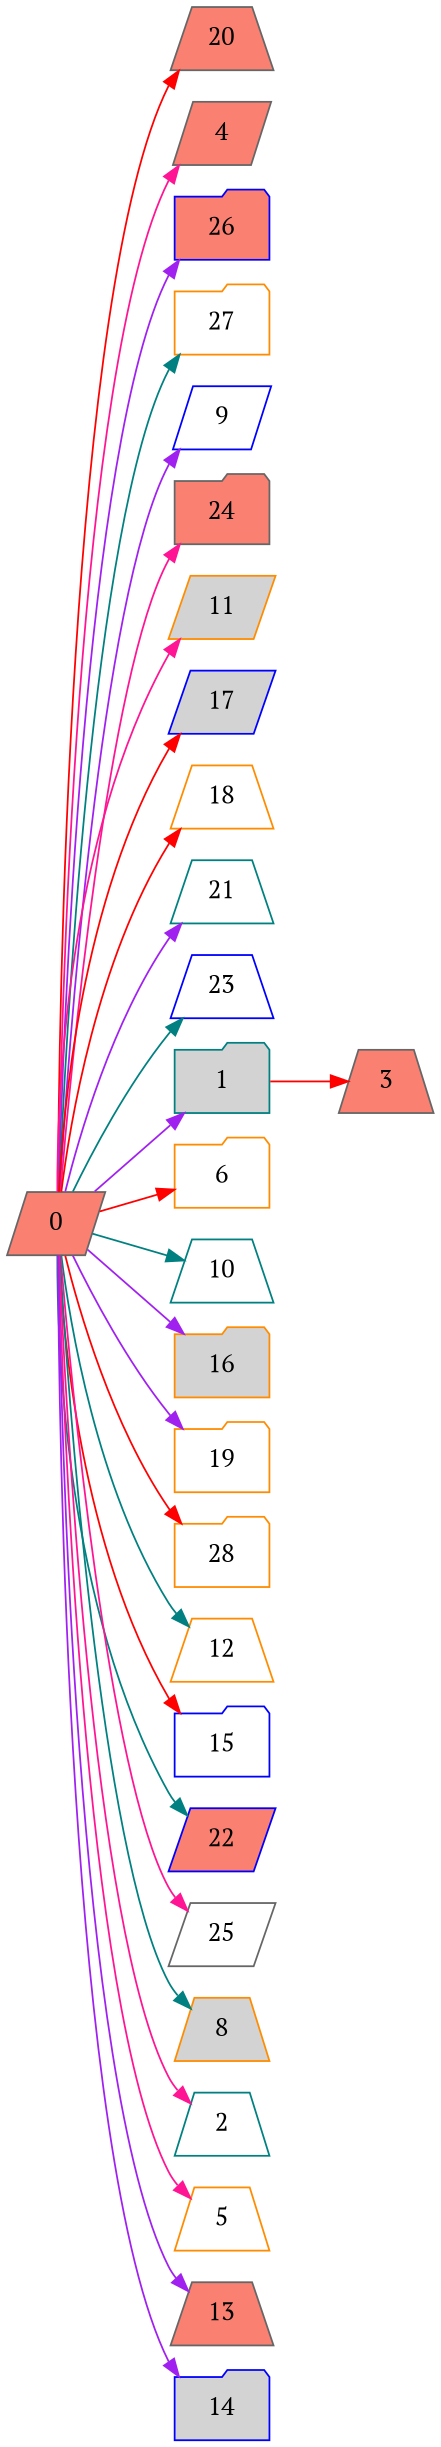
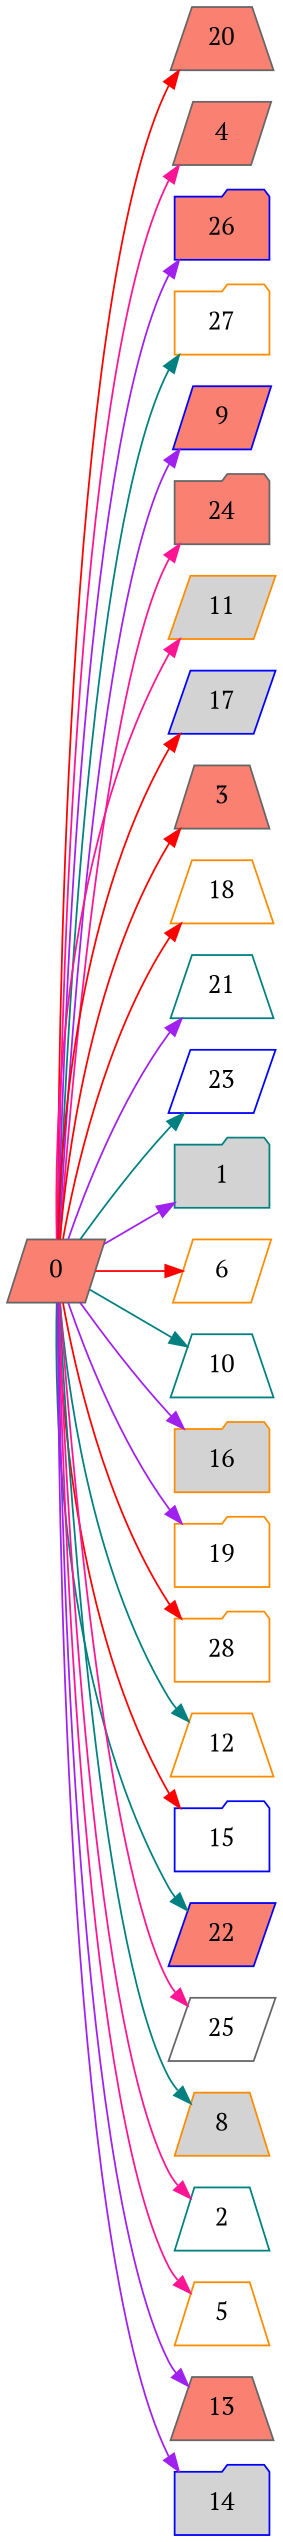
(222, 418) -> (222, 418)
(222, 987) -> (222, 1081)
(300, 1081) -> (94, 1035)
(222, 1176) -> (222, 1271)
